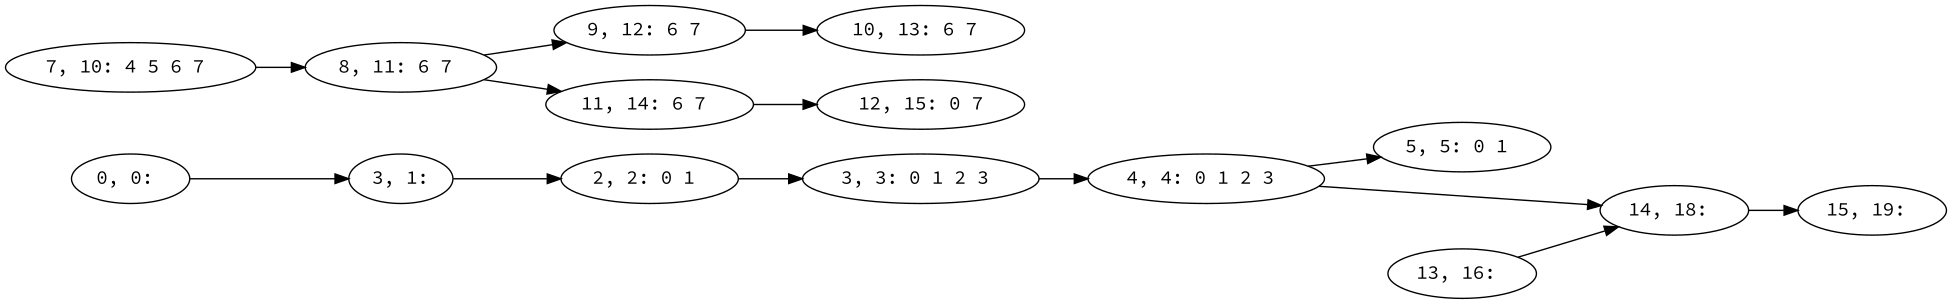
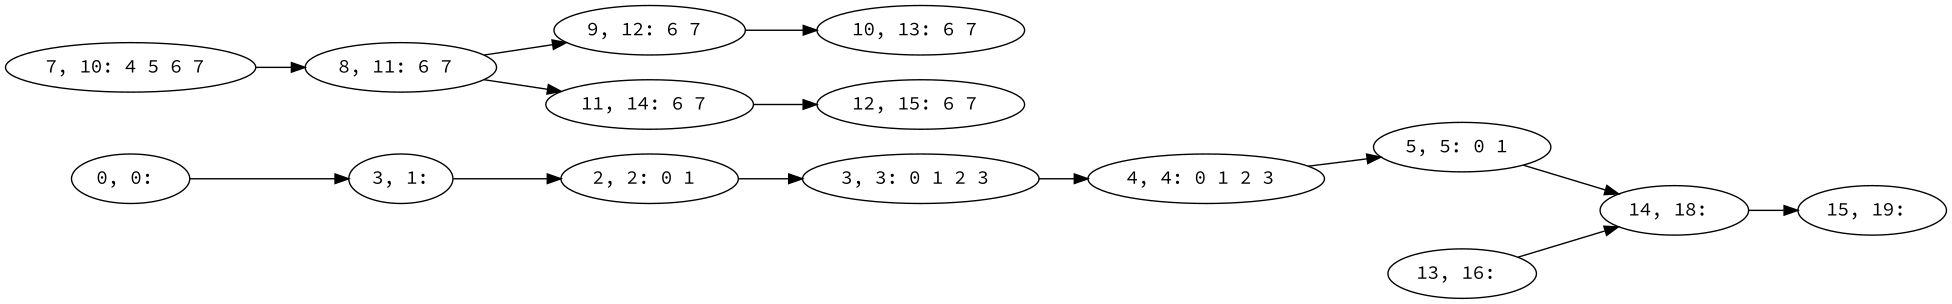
(921, 104) -> (921, 104)
(1453, 195) -> (1564, 178)
